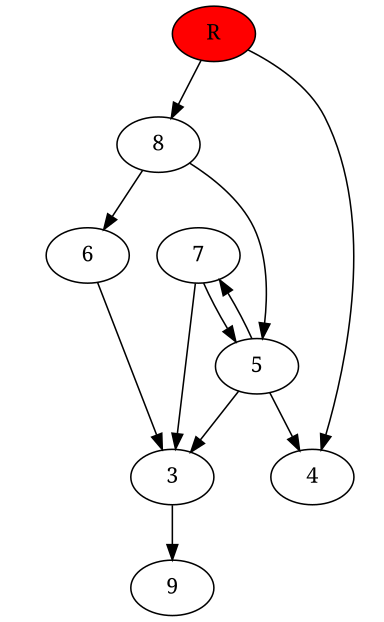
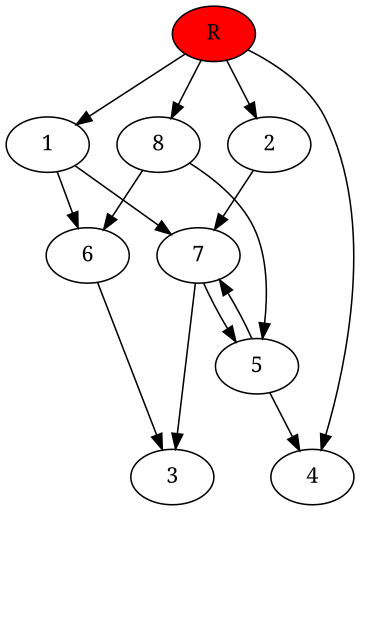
none -> (48, 145)
none -> (269, 145)
(219, 416) -> none
(172, 588) -> none
